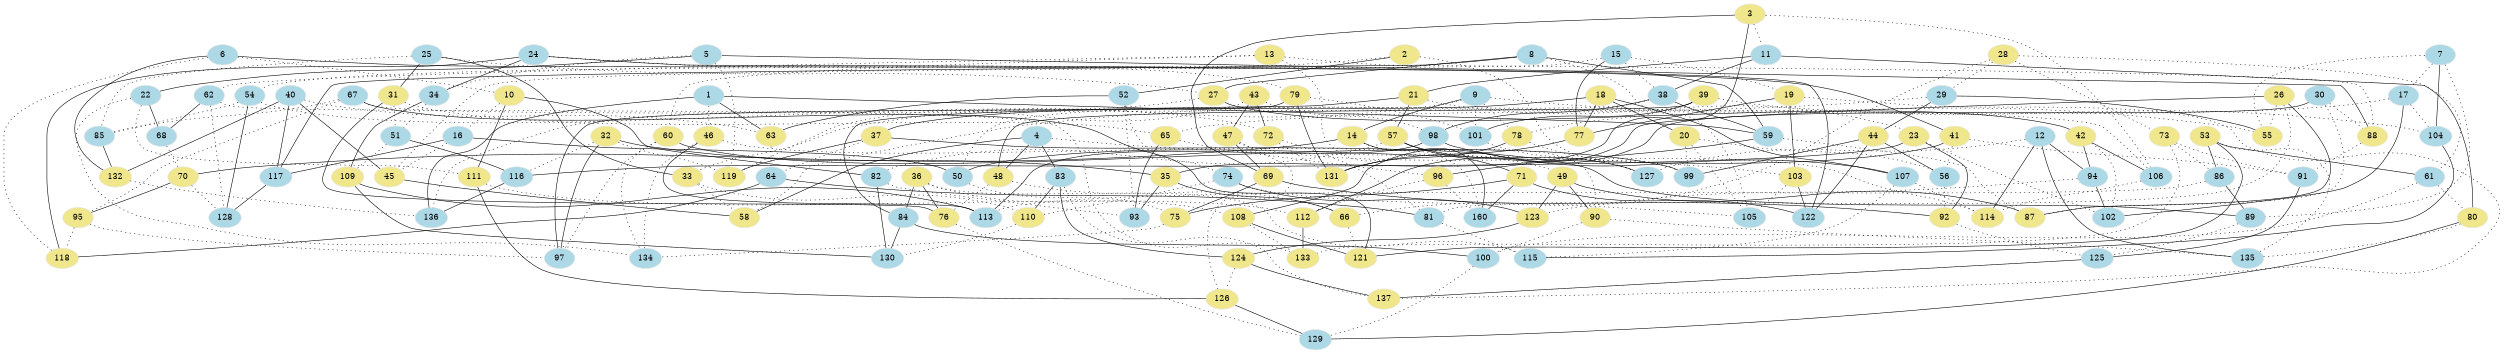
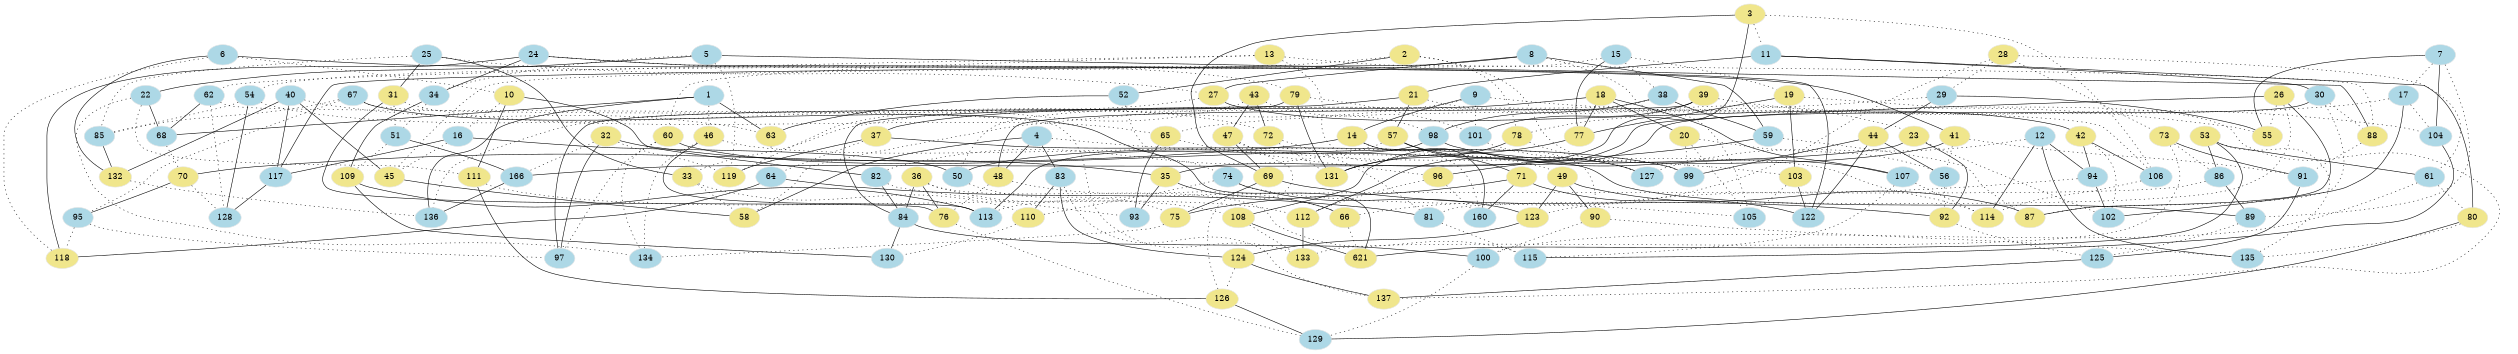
(2318, 64) -> (2318, 64)
(1713, 74) -> (2045, 69)
(1059, 106) -> (345, 122)
(1496, 116) -> (1481, 75)
(1128, 141) -> none
(2232, 161) -> (2232, 161)
(517, 177) -> (517, 177)
(78, 218) -> (78, 218)
(882, 218) -> (891, 199)
(1361, 258) -> (1361, 258)
